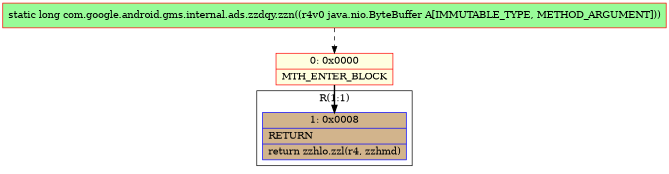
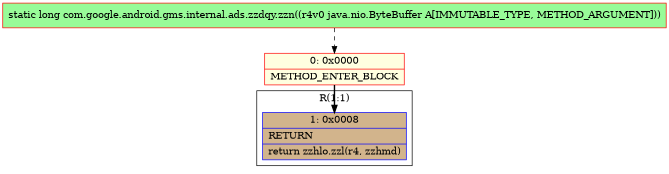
(334, 77) -> (334, 77)
